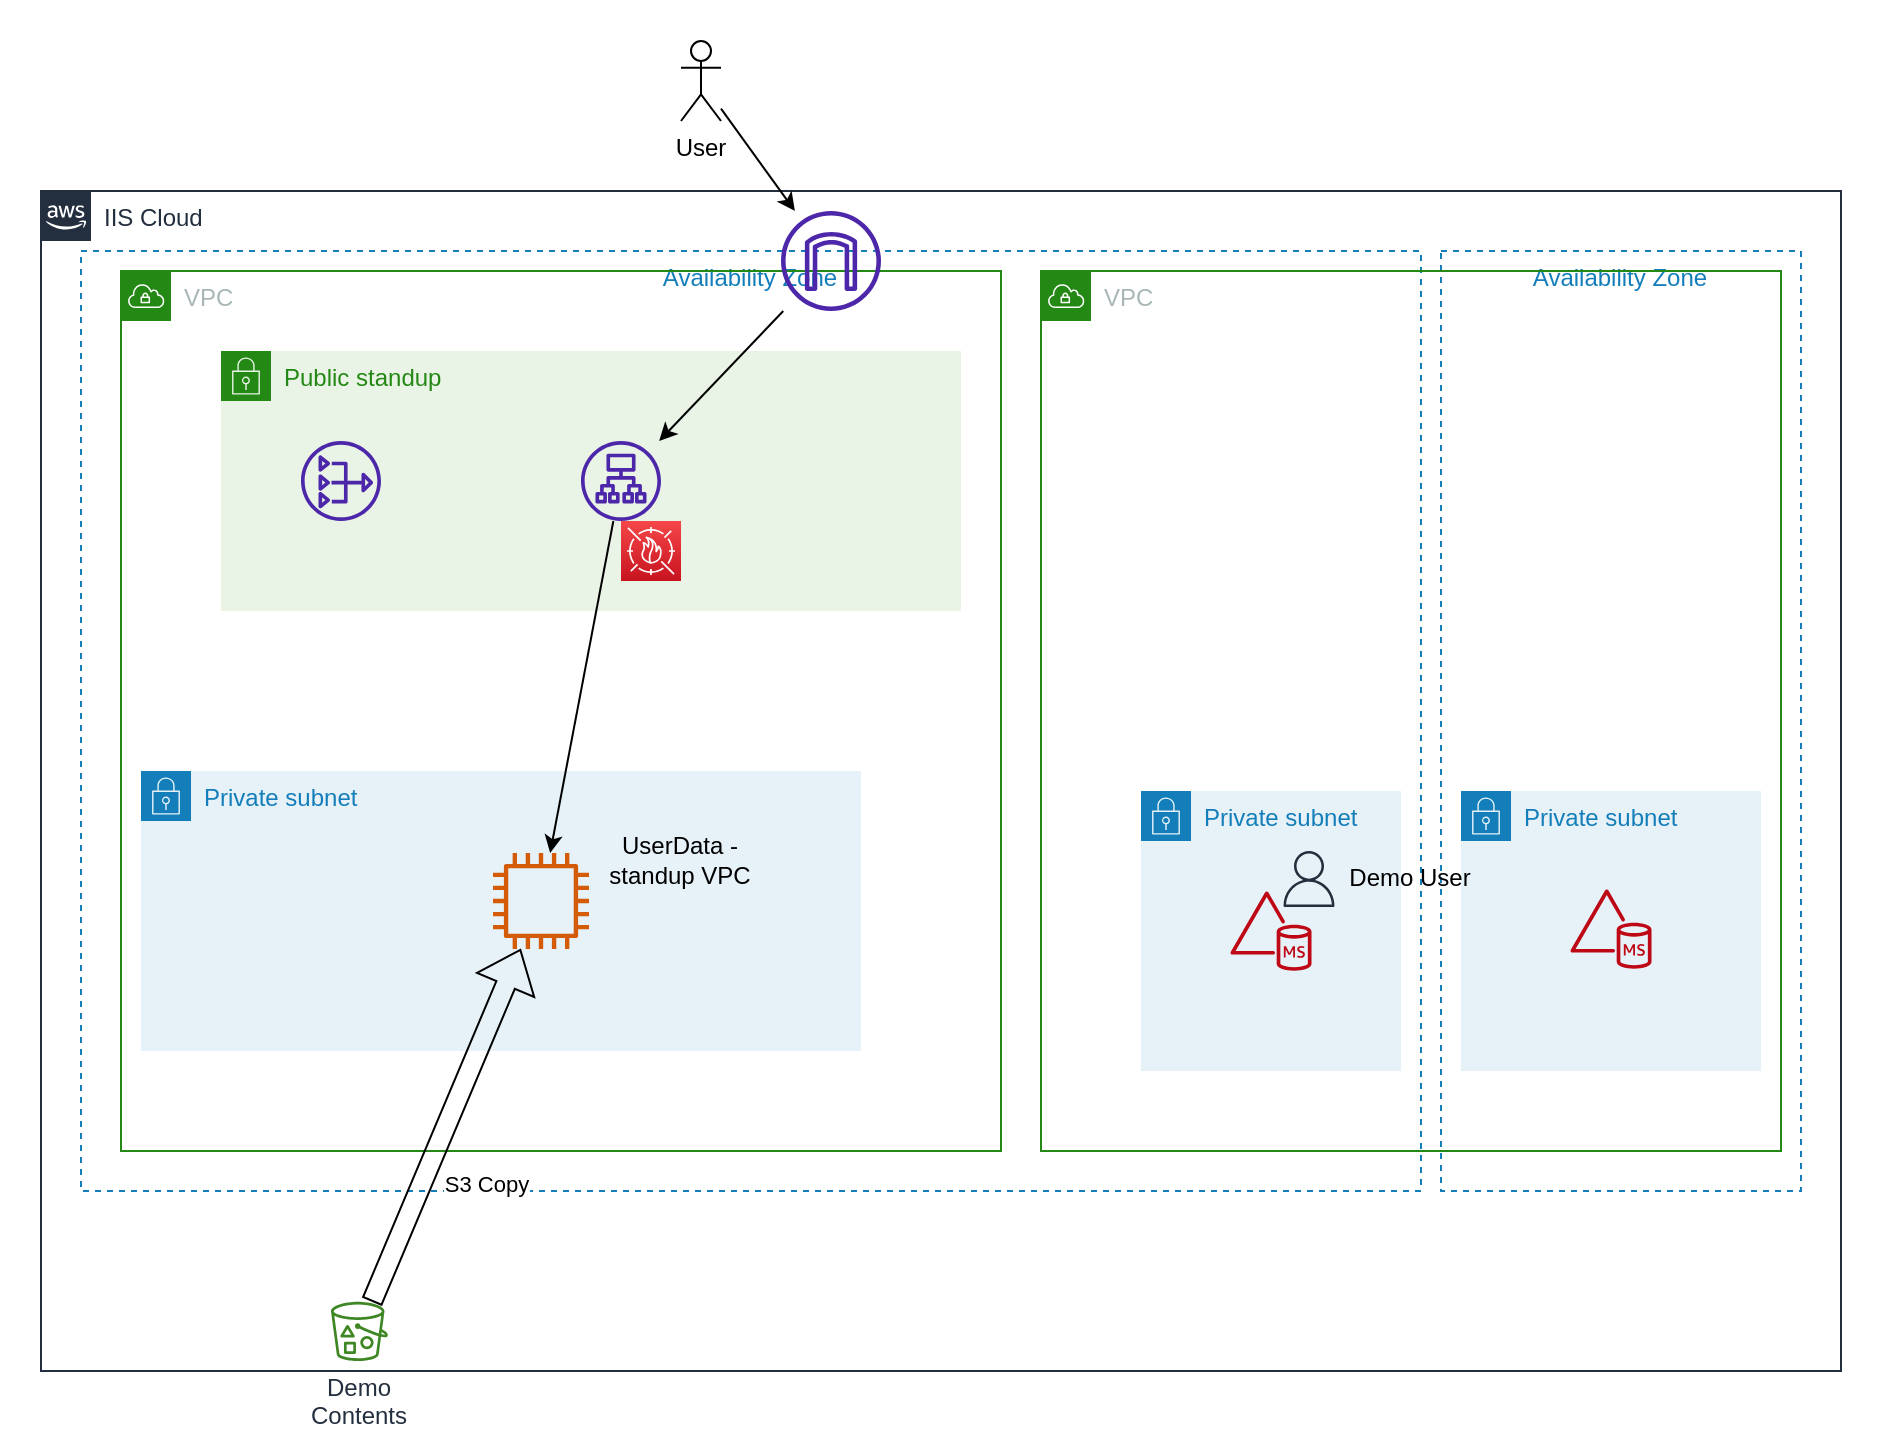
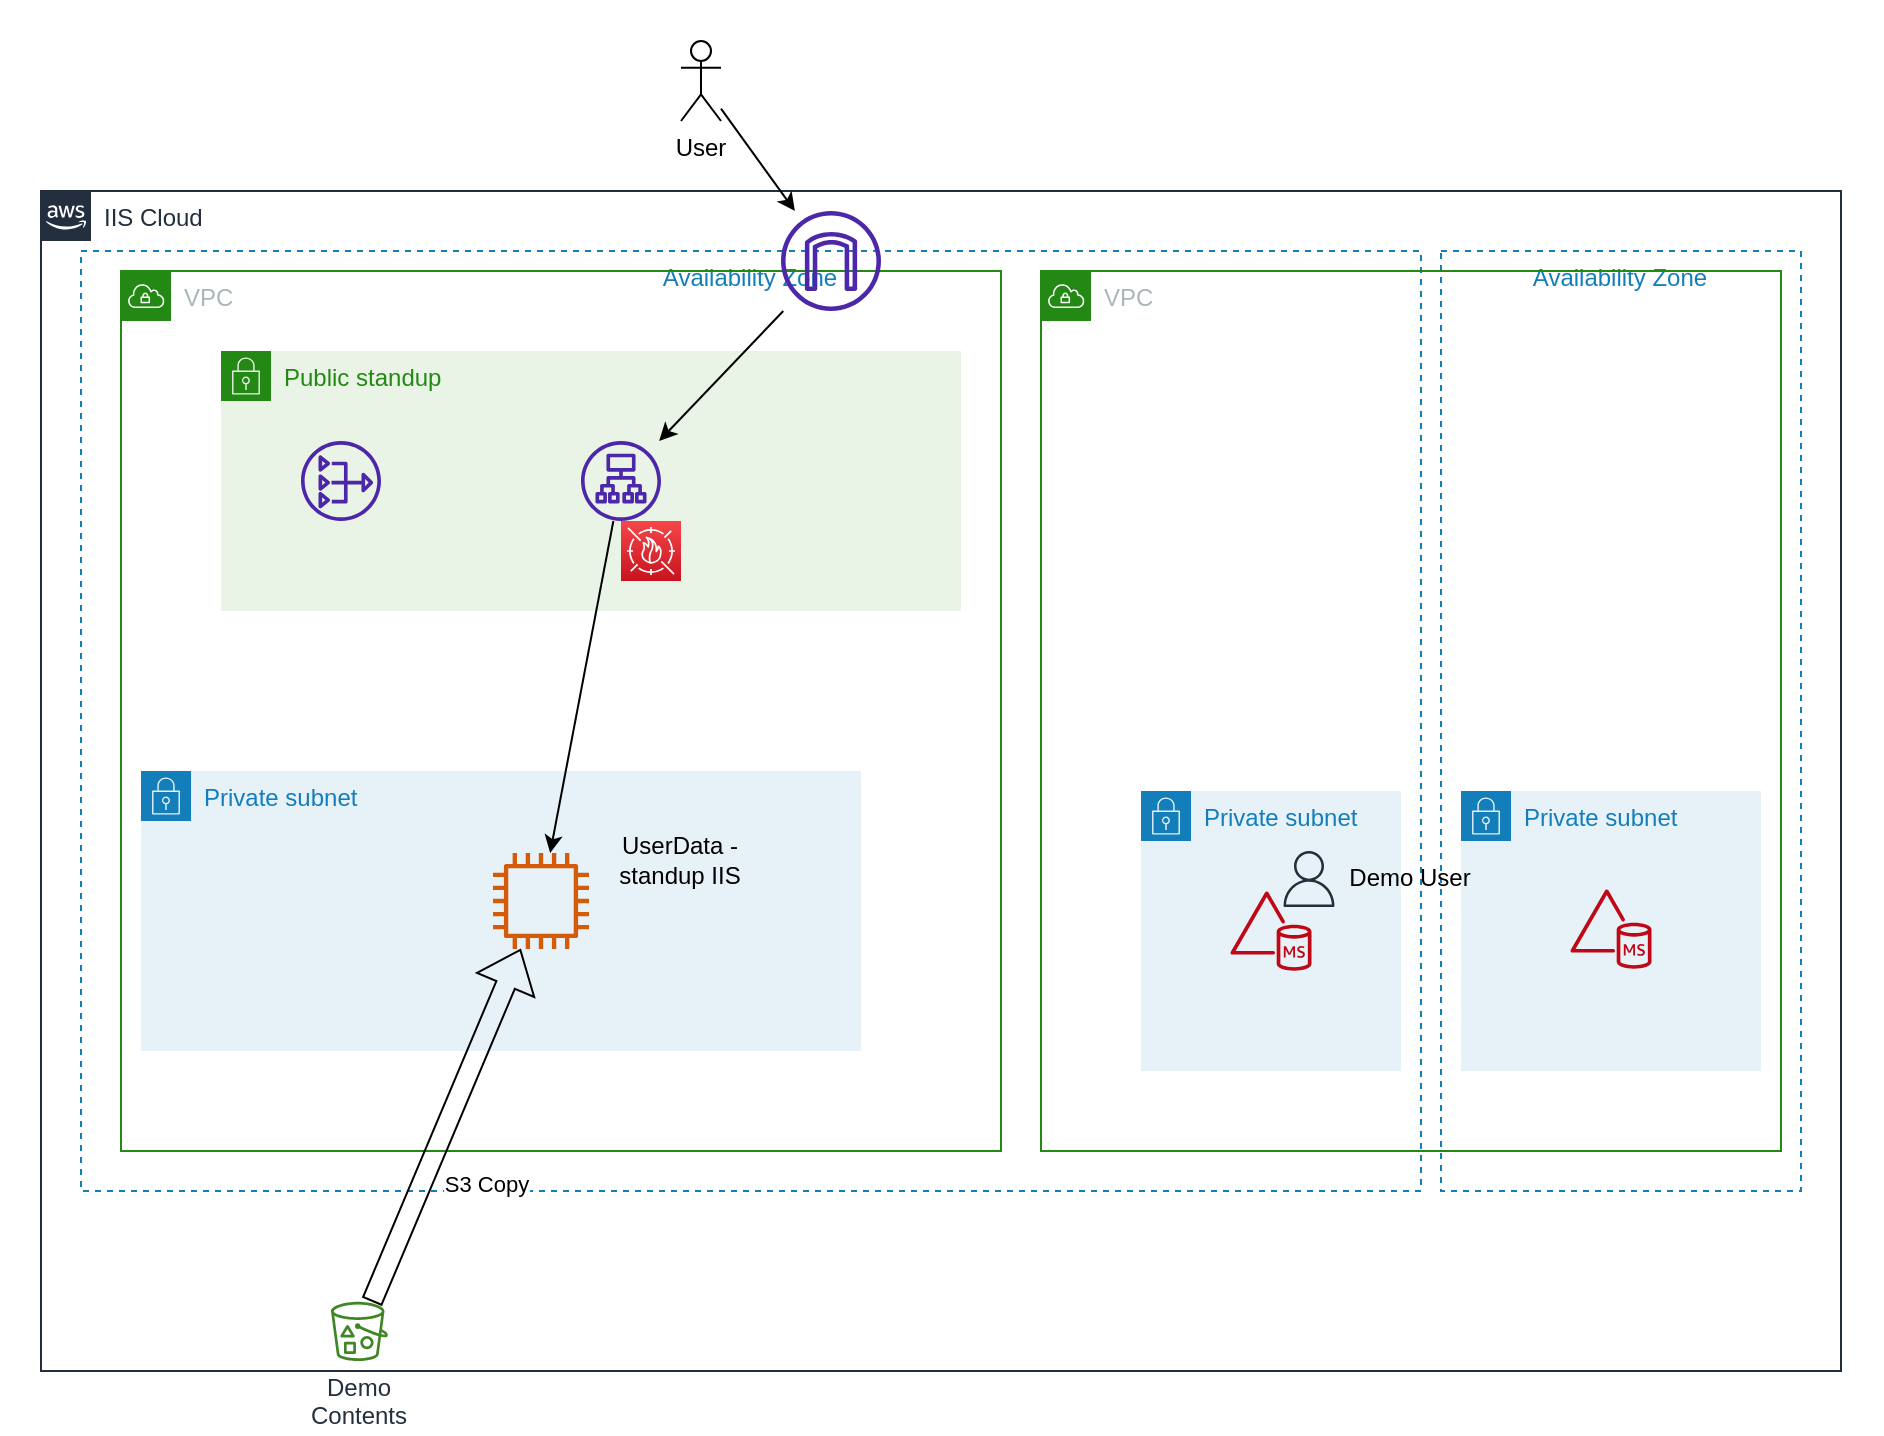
(681, 861) -> (681, 861)
